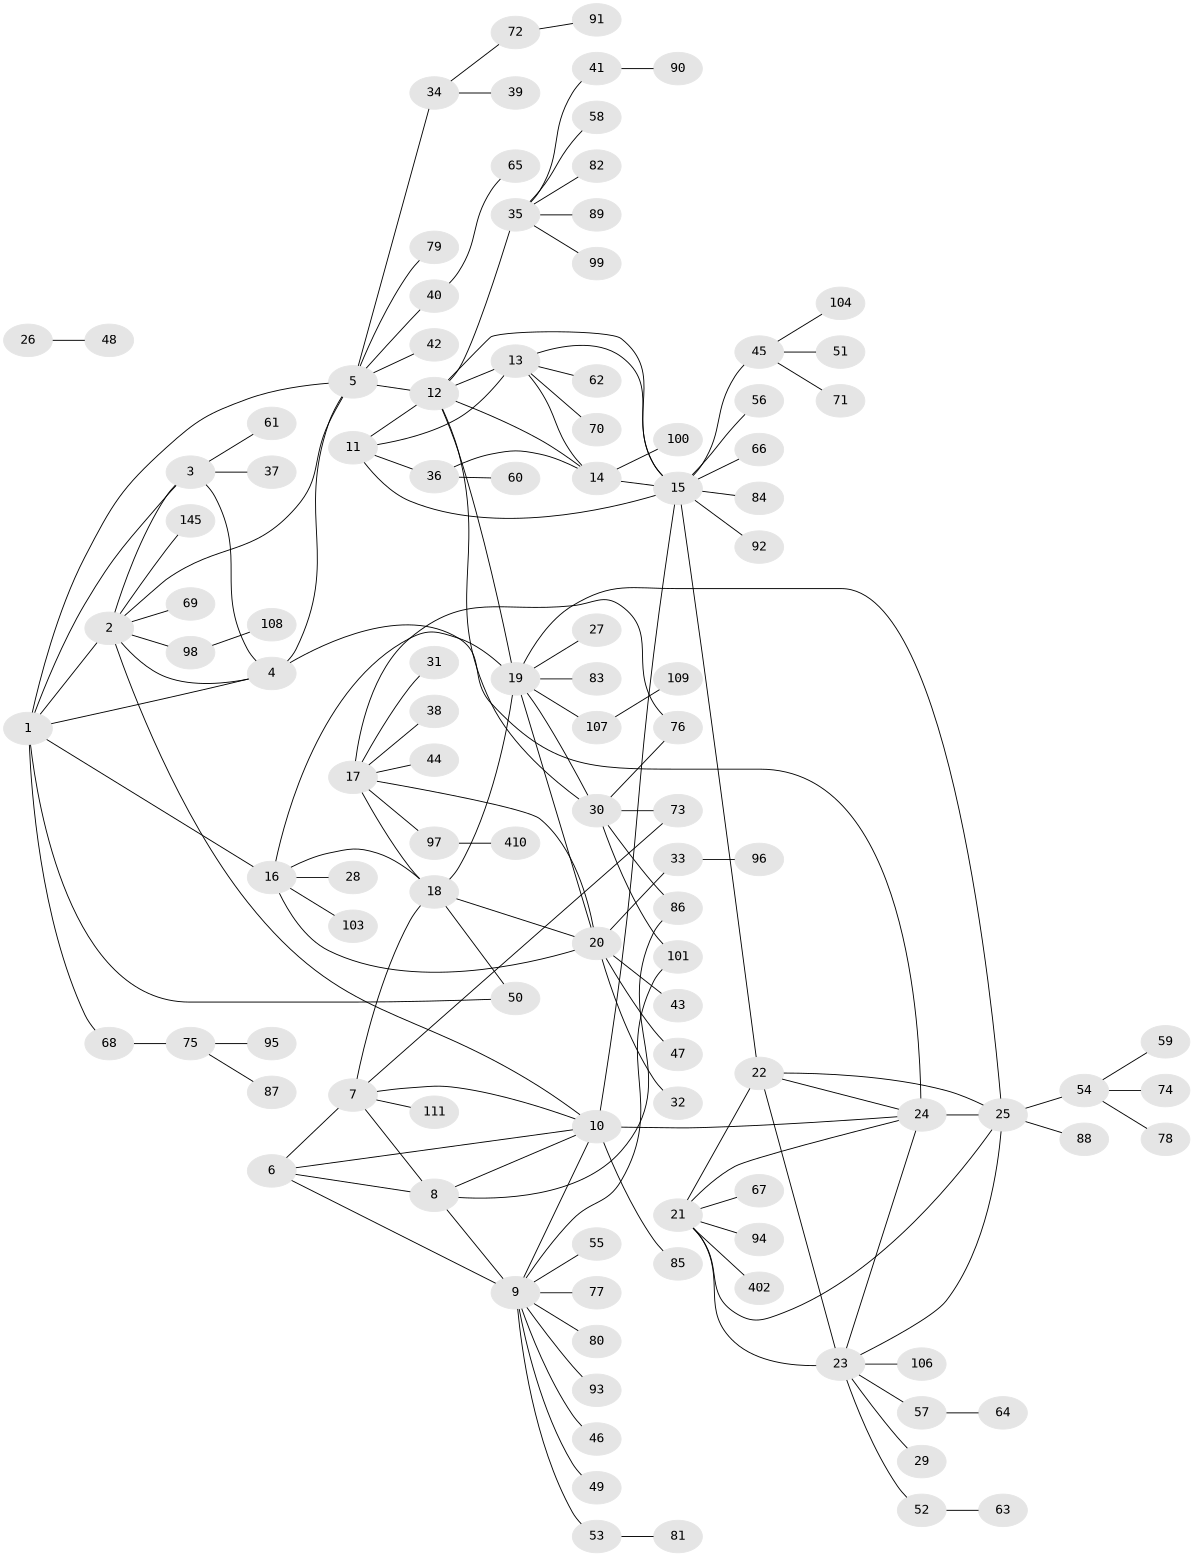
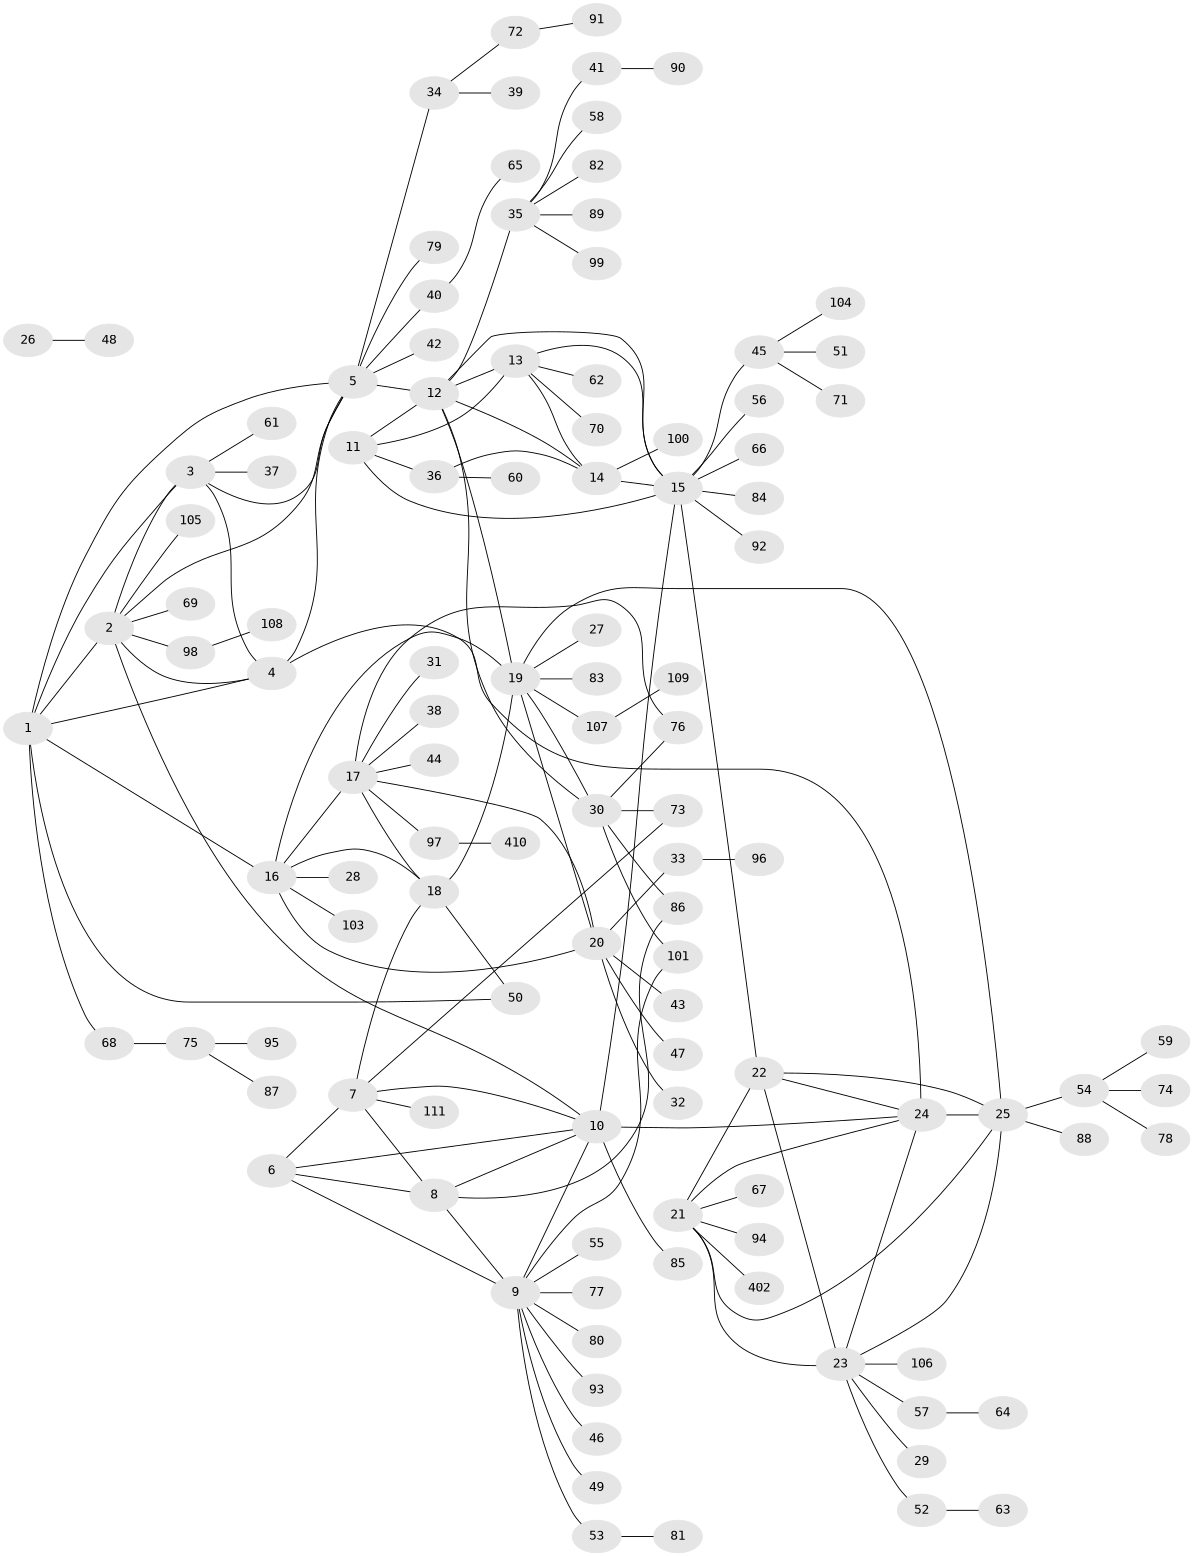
none -> (300, 494)
(190, 521) -> (190, 521)
none -> (312, 827)
(515, 918) -> none
